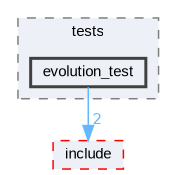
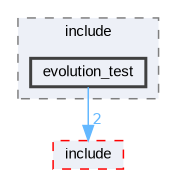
(88, 32) -> (88, 32)
